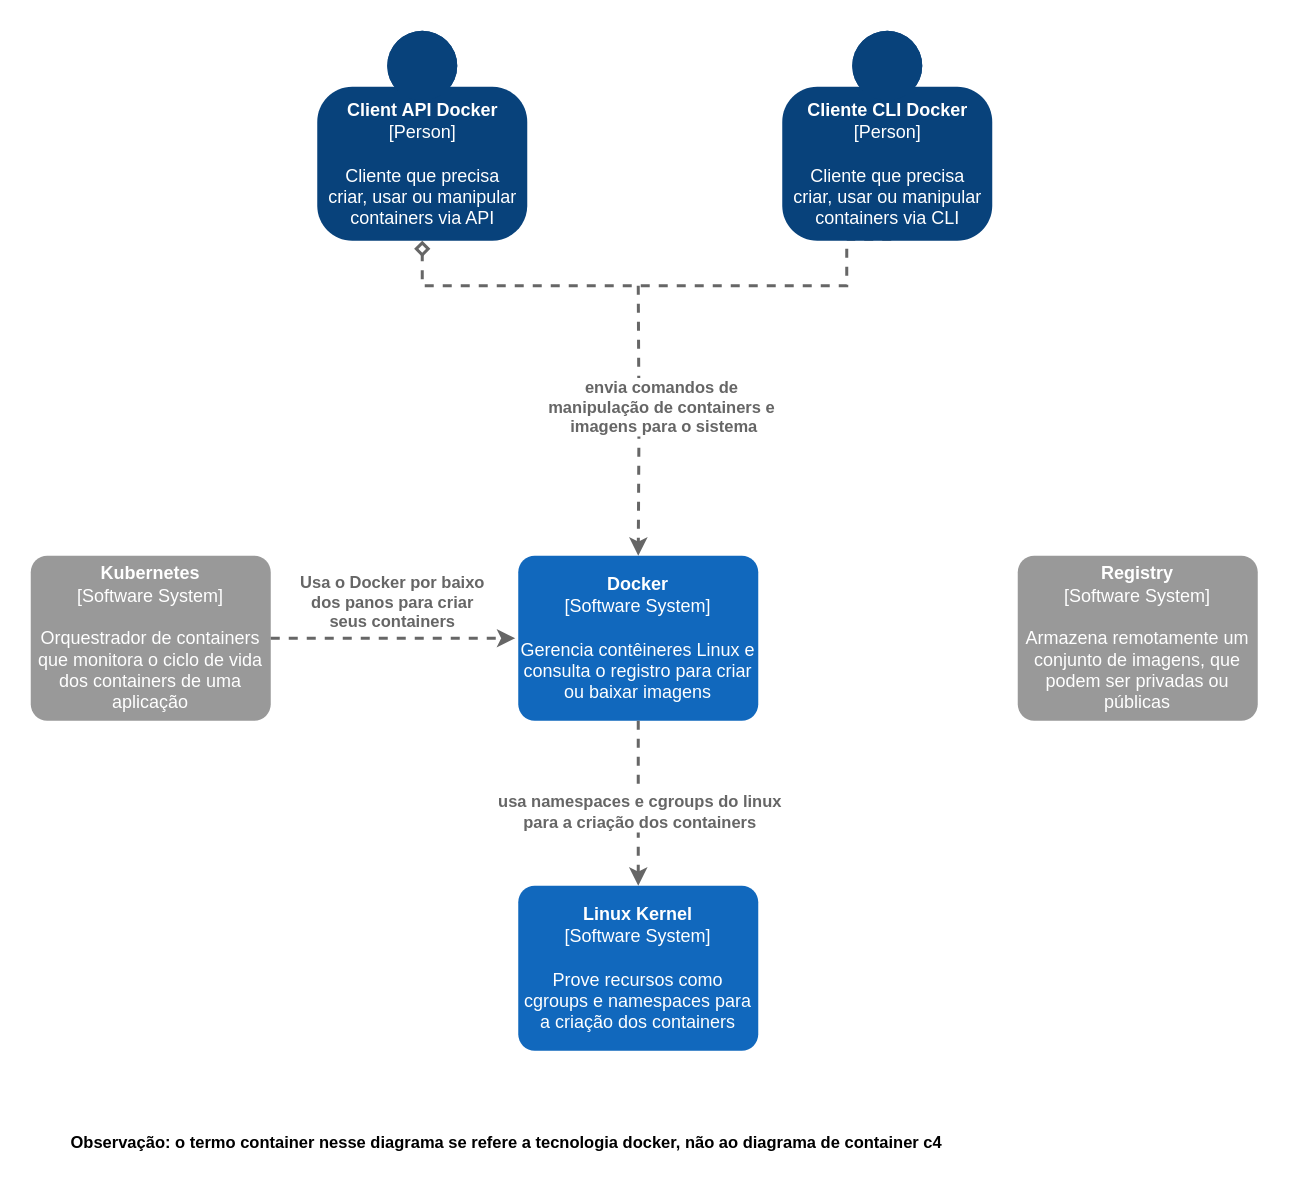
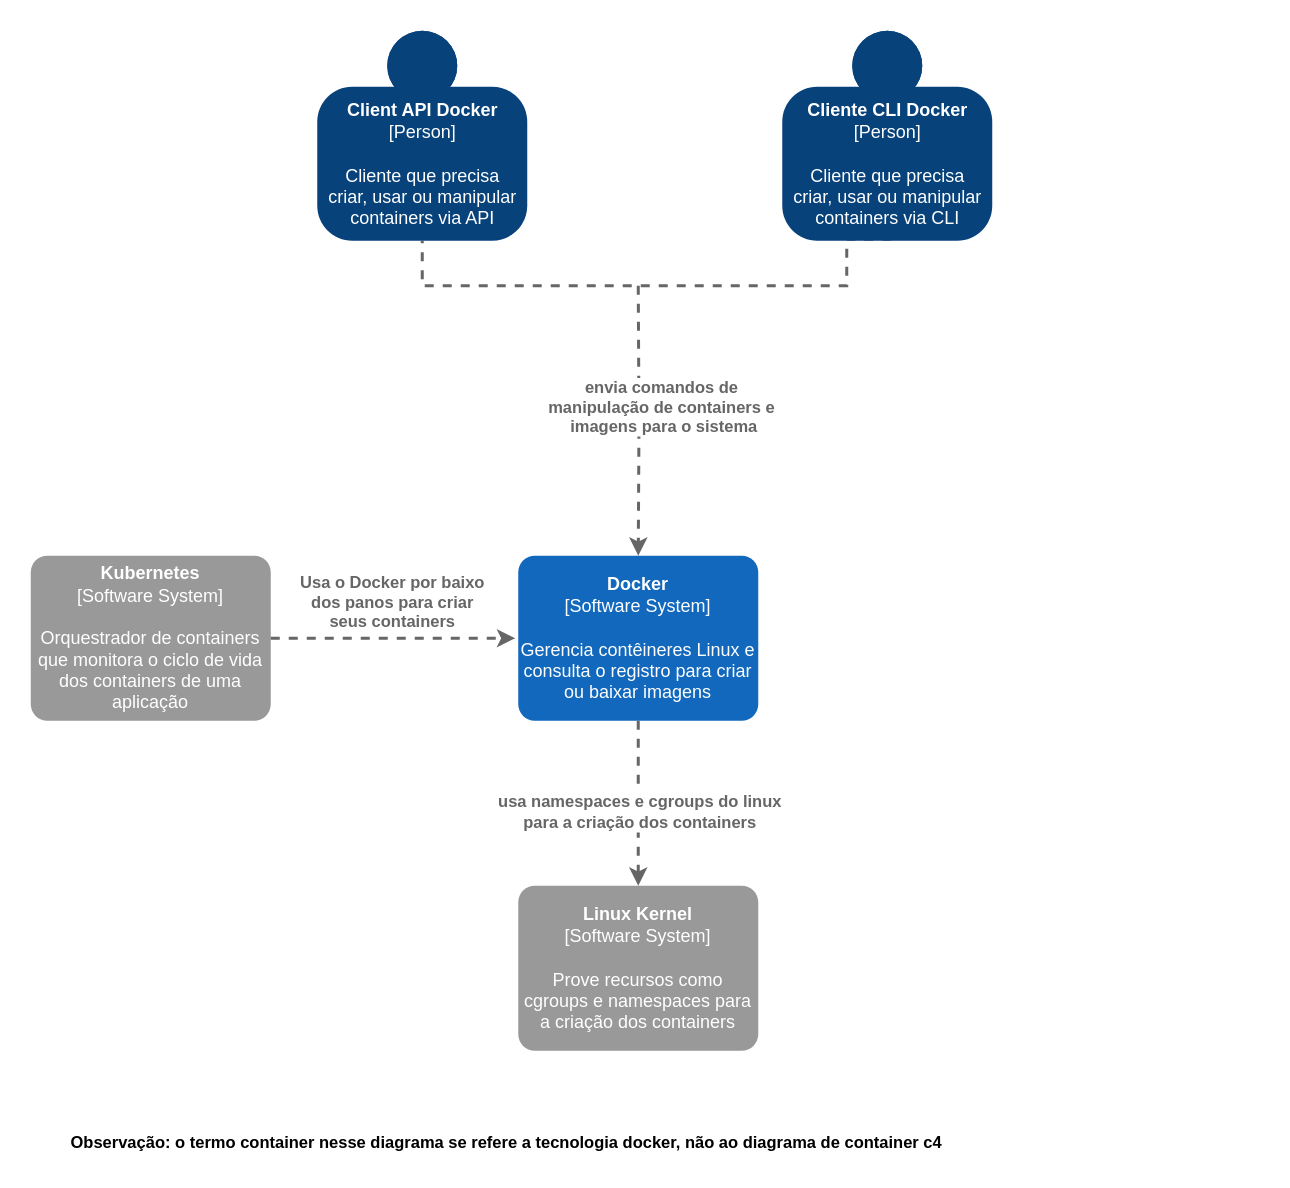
(422, 256) -> (422, 249)
(1138, 638) -> none
(638, 968) -> (638, 968)
